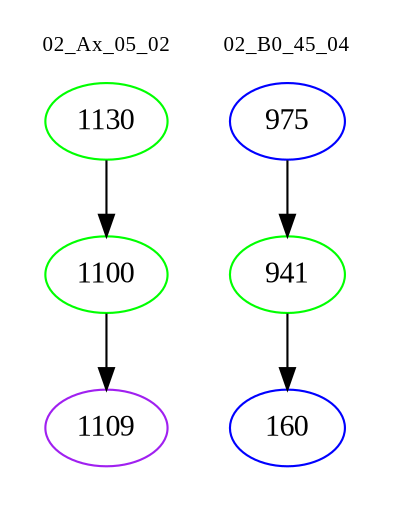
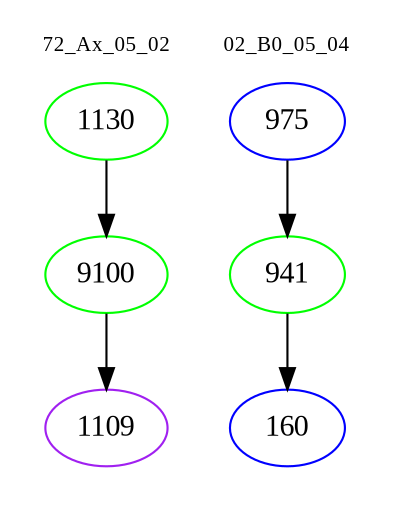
(108, 46) -> (108, 46)
(287, 46) -> (287, 46)
(106, 275) -> (106, 275)
